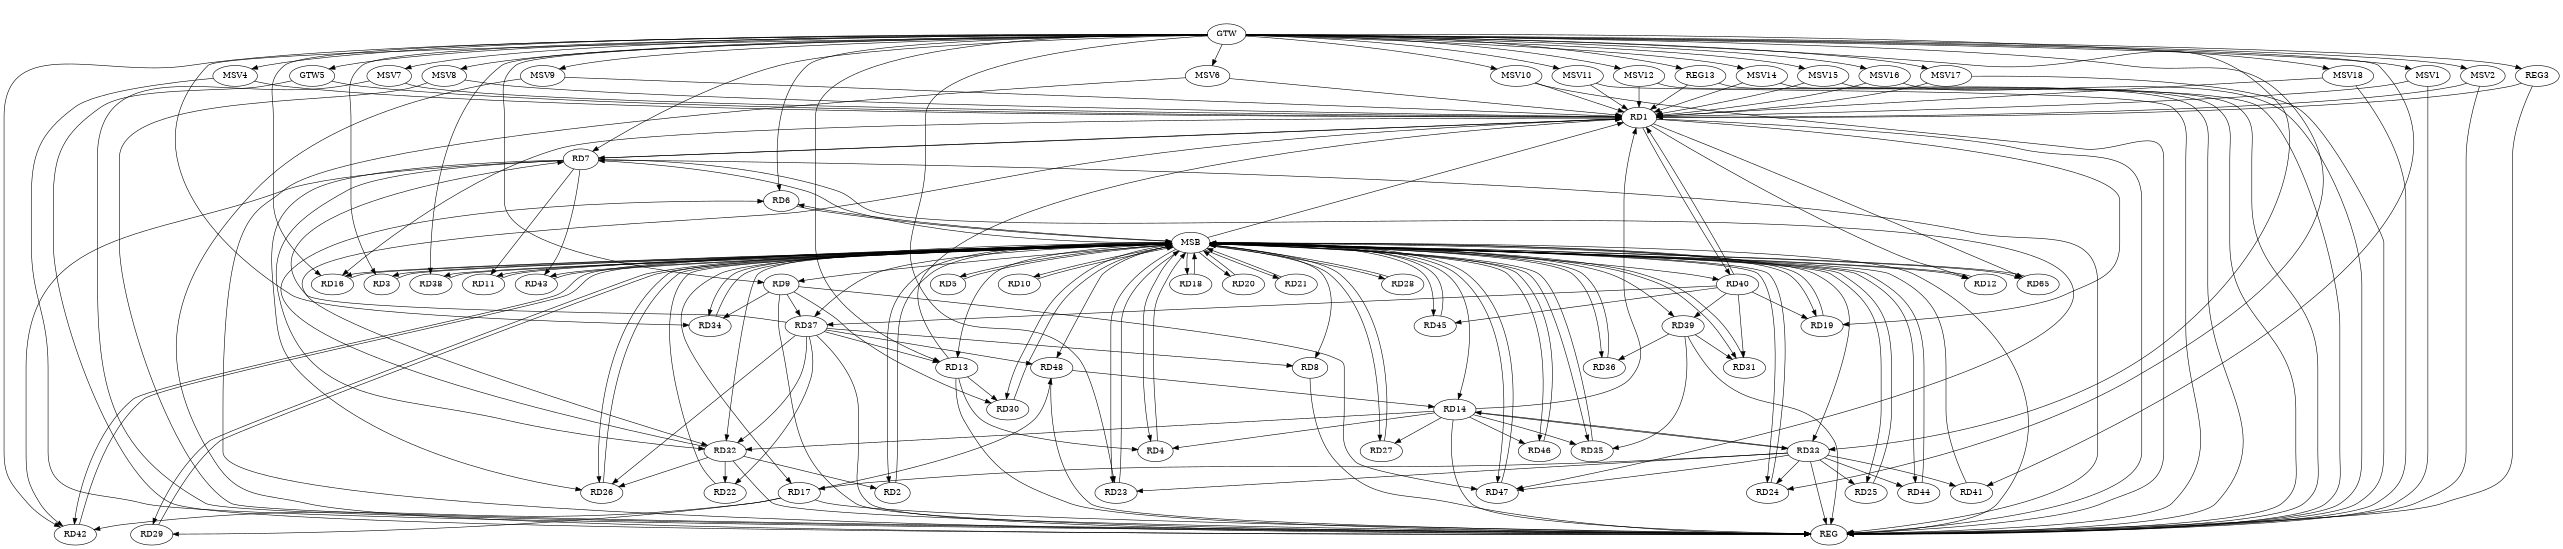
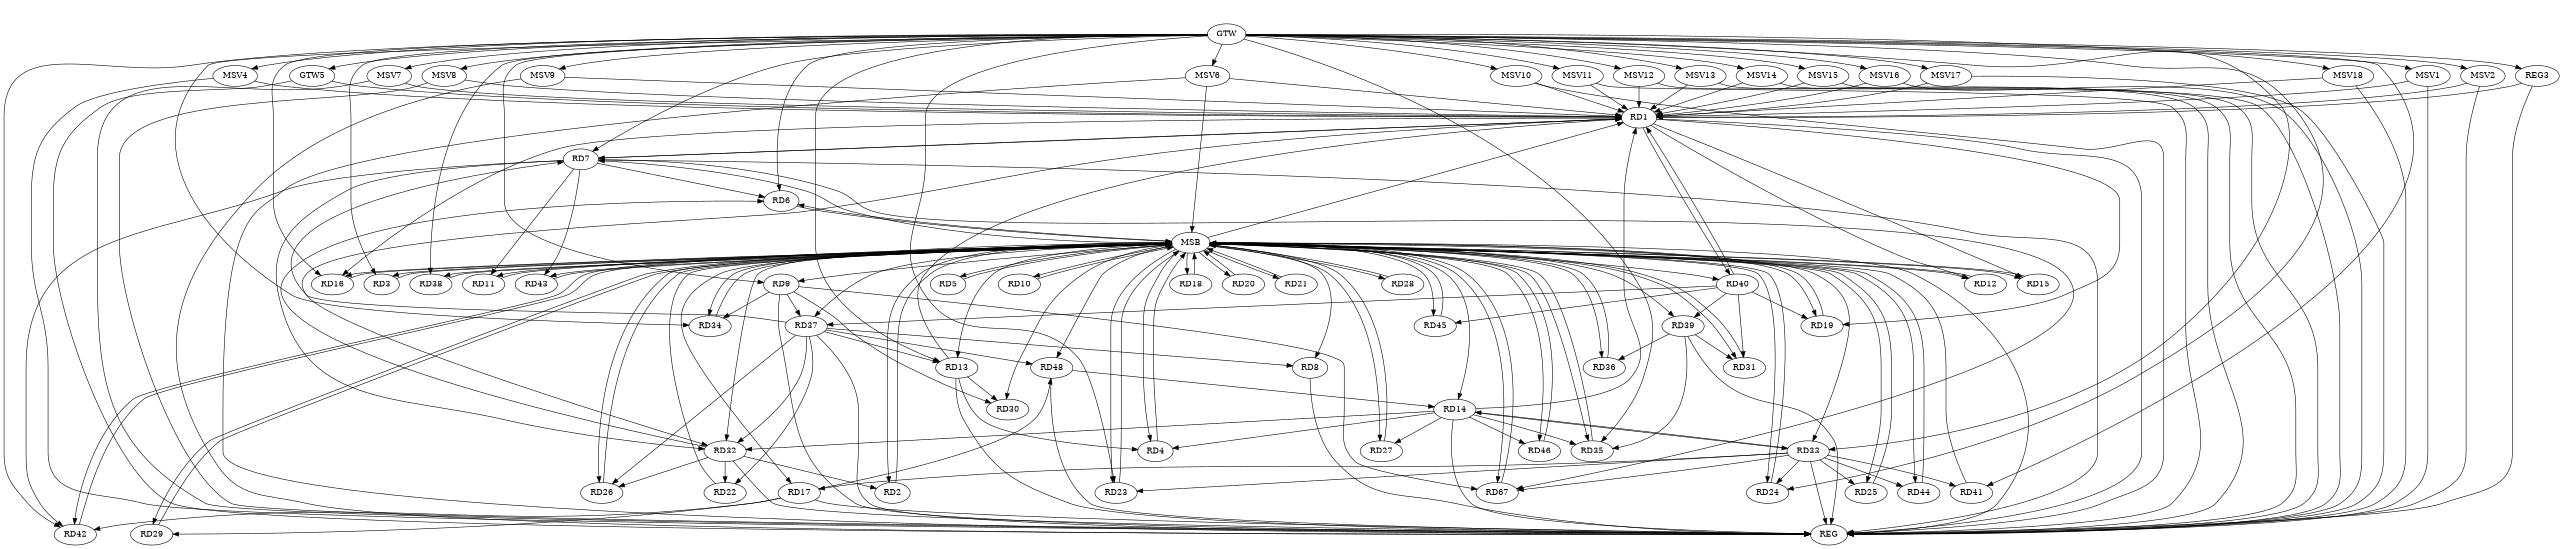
(1700, 76) -> (1700, 76)
none -> (1534, 174)
(2038, 284) -> (2038, 284)
(1066, 298) -> (1199, 156)
(275, 301) -> (678, 180)
(1497, 493) -> (1497, 493)
